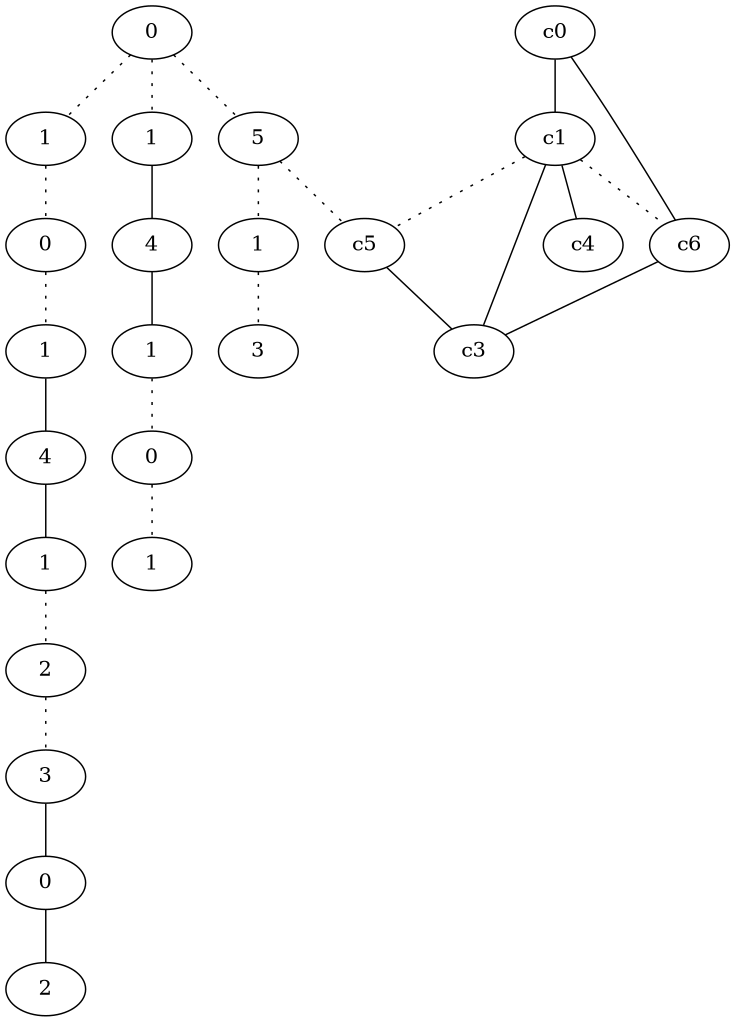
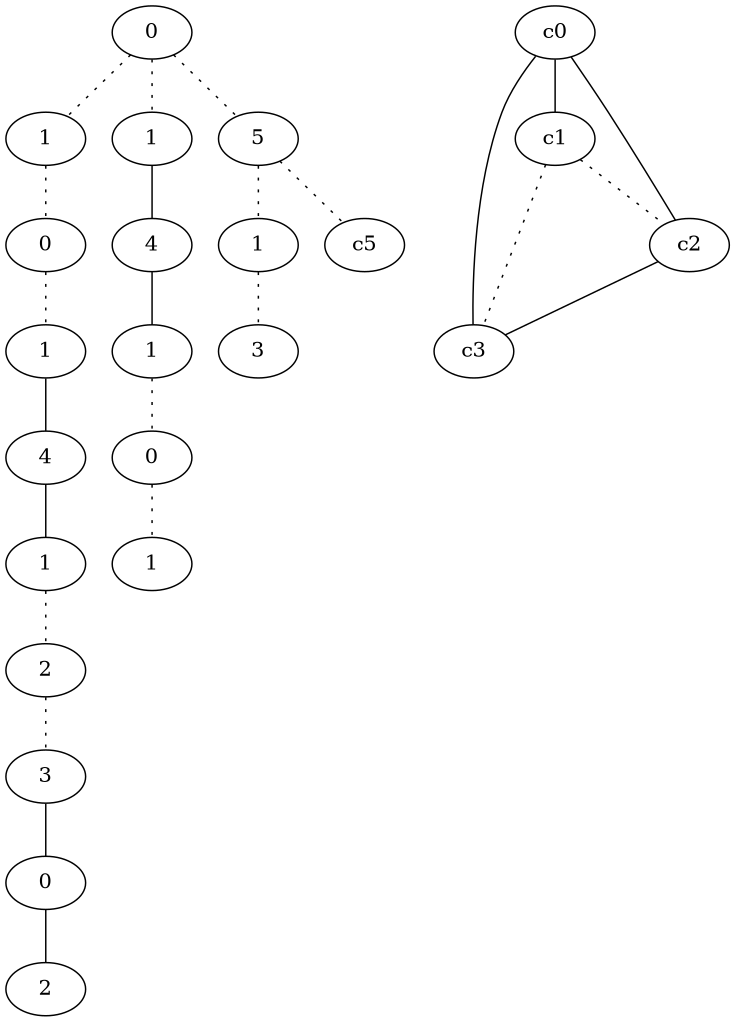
(460, 192) -> none
(515, 245) -> (515, 245)
(583, 245) -> none
(689, 245) -> (689, 245)
(419, 298) -> (483, 185)
